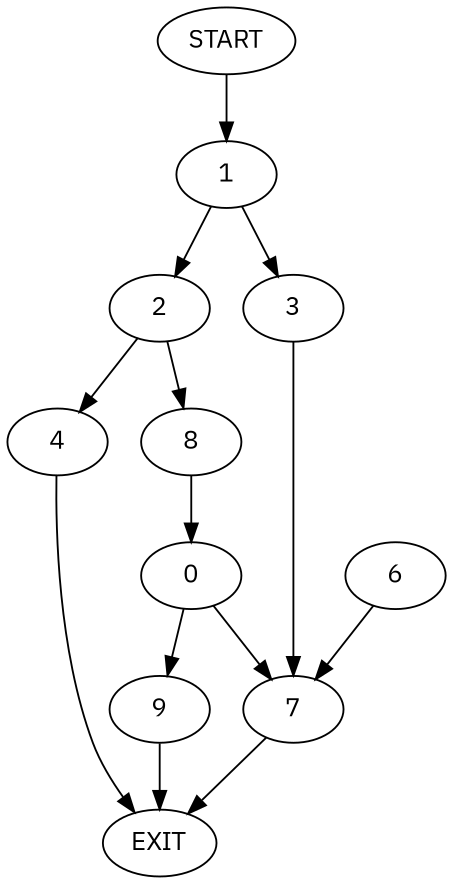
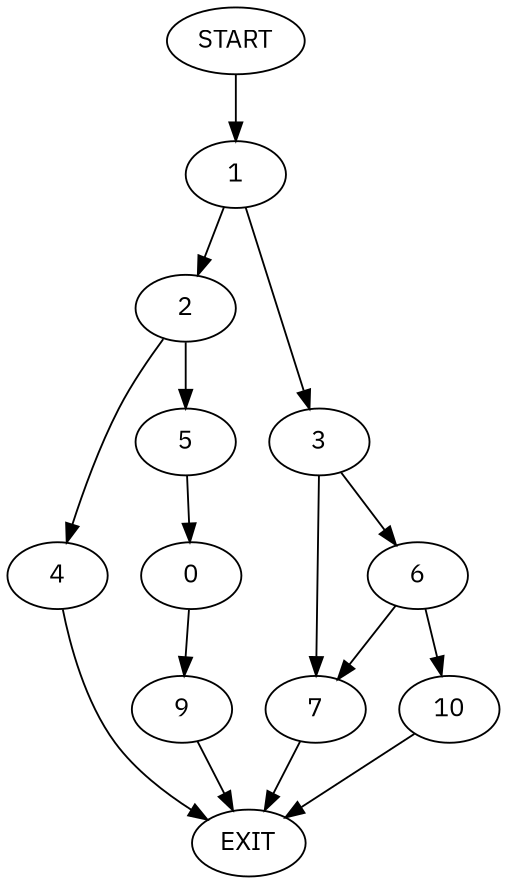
(191, 442) -> (186, 442)
none -> (363, 501)
(237, 635) -> none
none -> (449, 709)
